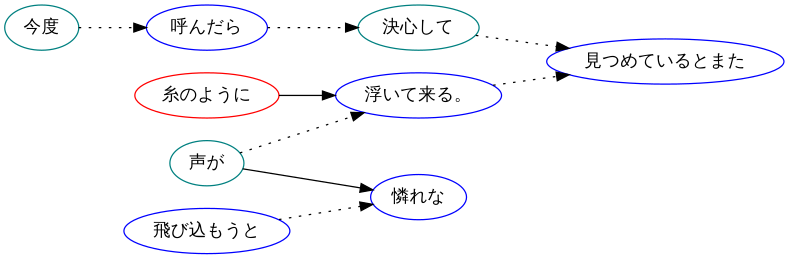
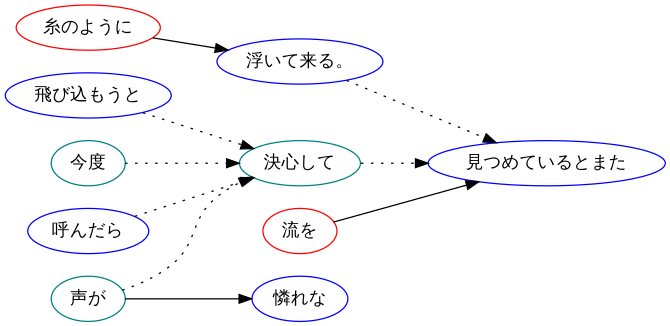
(106, 28) -> (176, 163)
(296, 135) -> (189, 244)
(320, 213) -> (192, 129)
none -> (300, 231)
